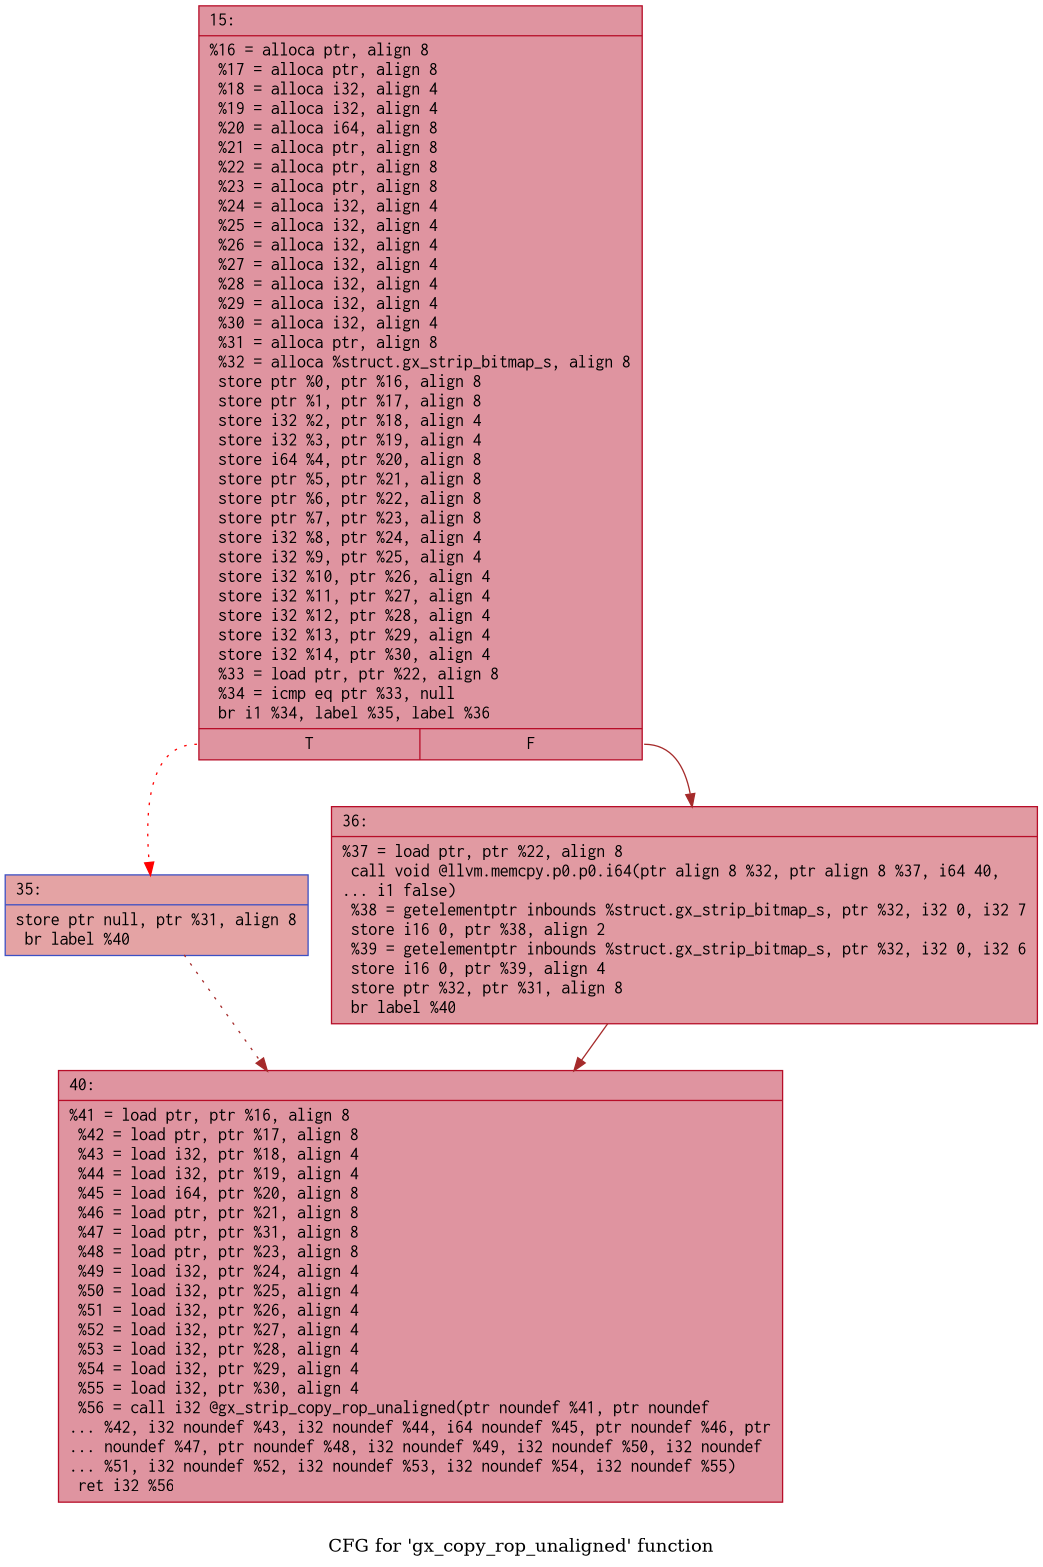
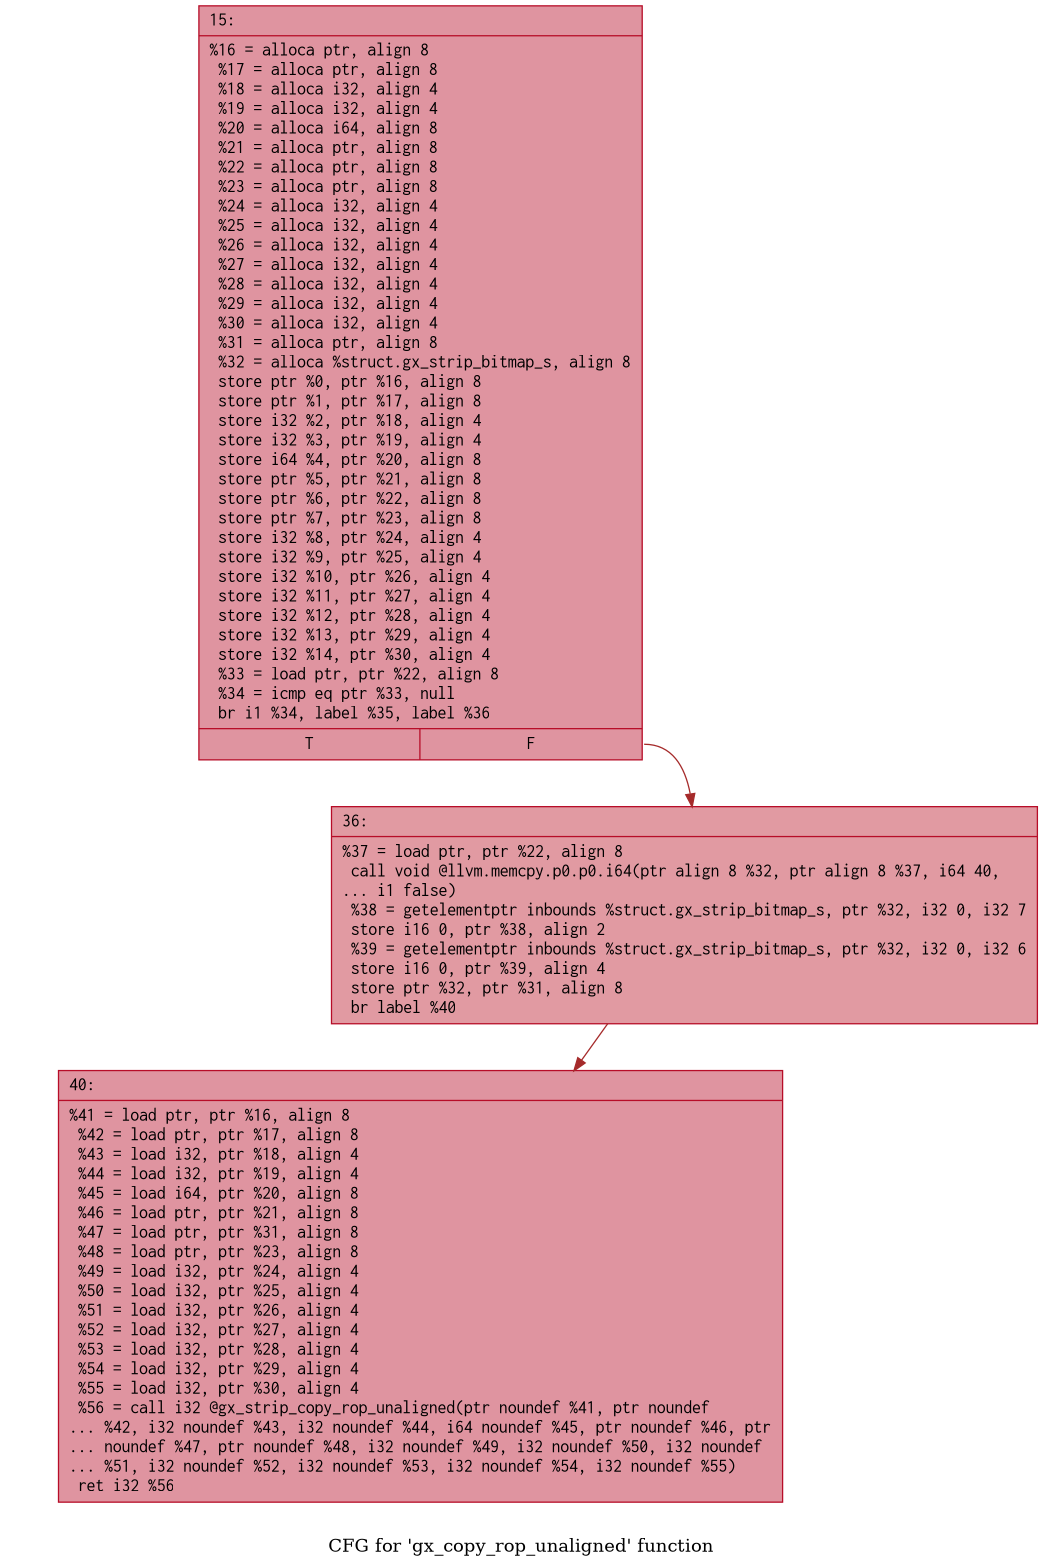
(157, 915) -> none
